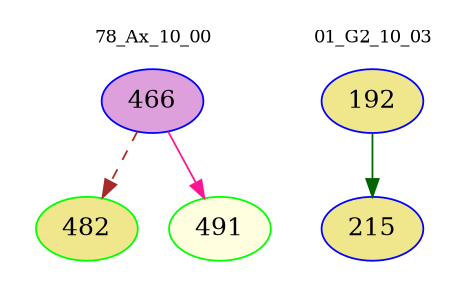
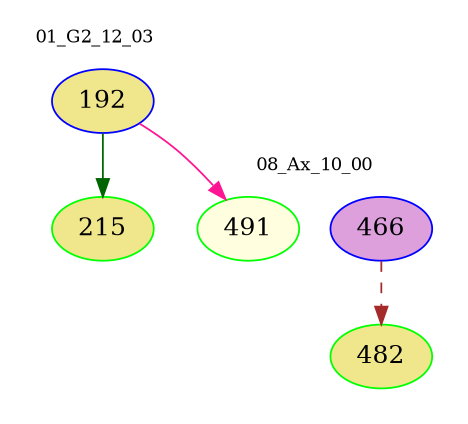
(153, 38) -> (315, 166)
(373, 38) -> (95, 38)
(182, 157) -> (195, 166)
(372, 229) -> (103, 229)
